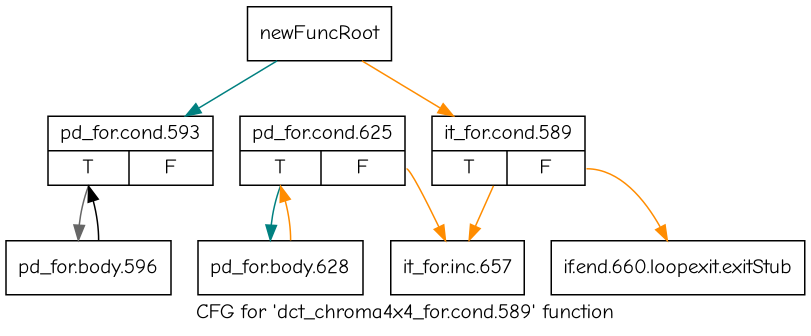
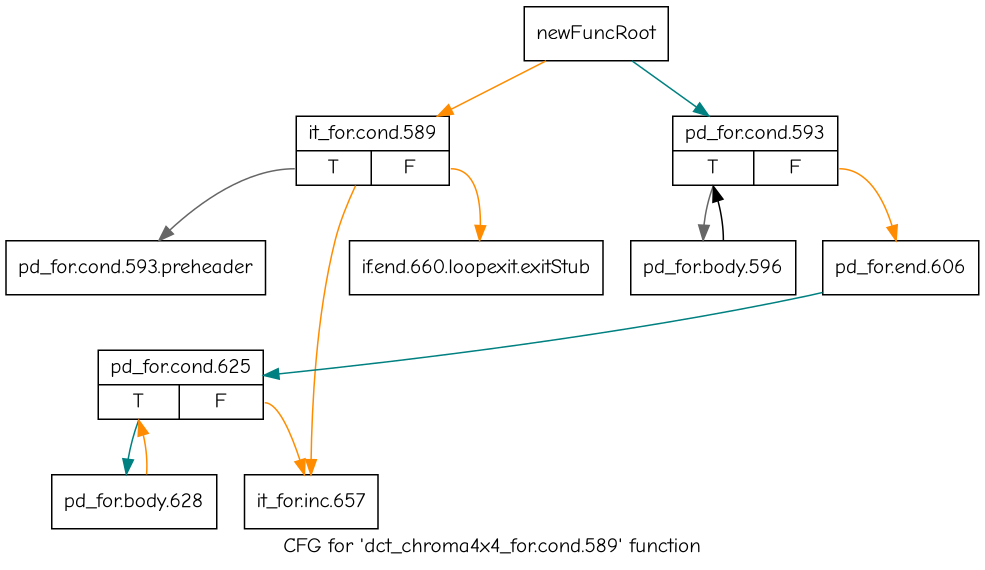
none -> (136, 268)
none -> (901, 268)
